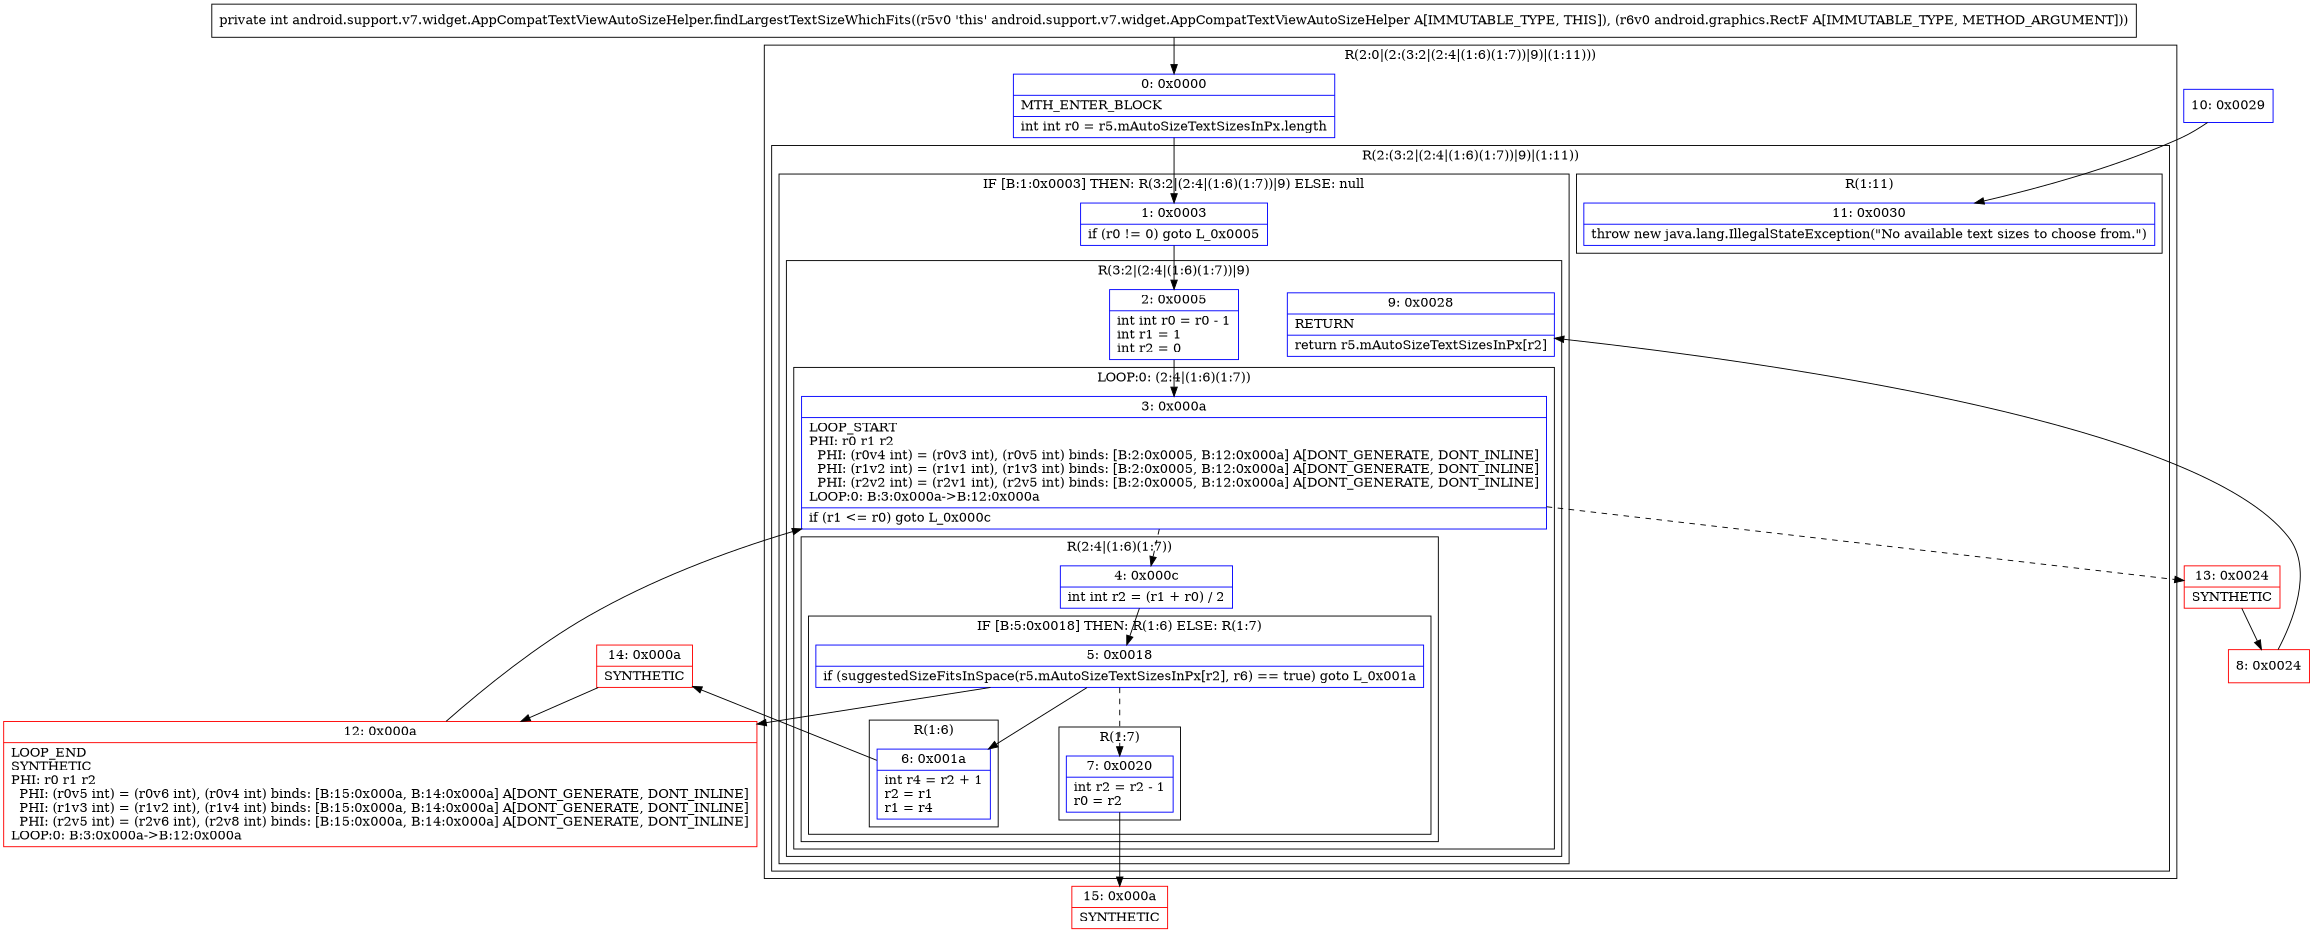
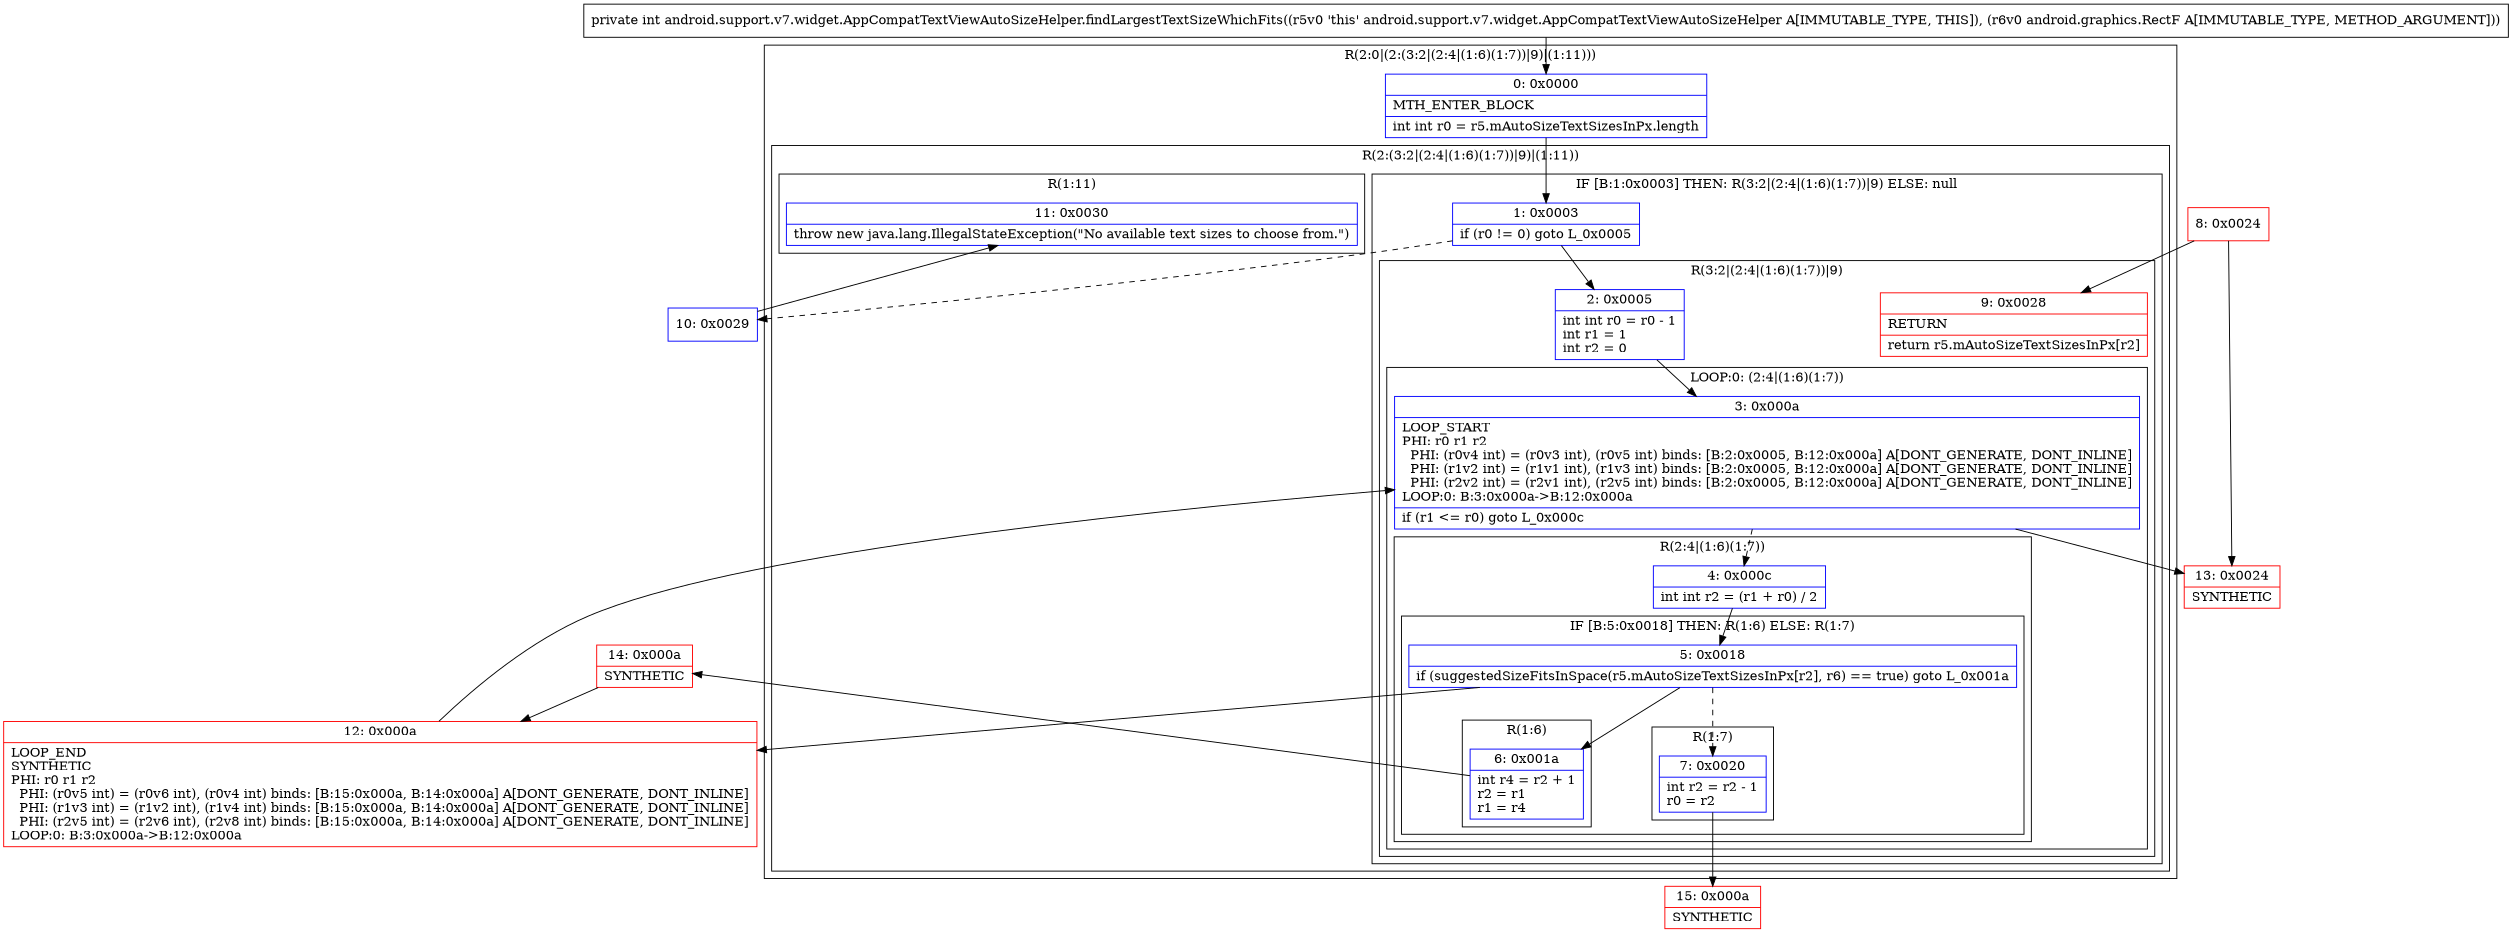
none -> (1110, 284)
(1421, 325) -> (2014, 325)
(1861, 543) -> (2095, 550)
(2250, 625) -> (2230, 399)
